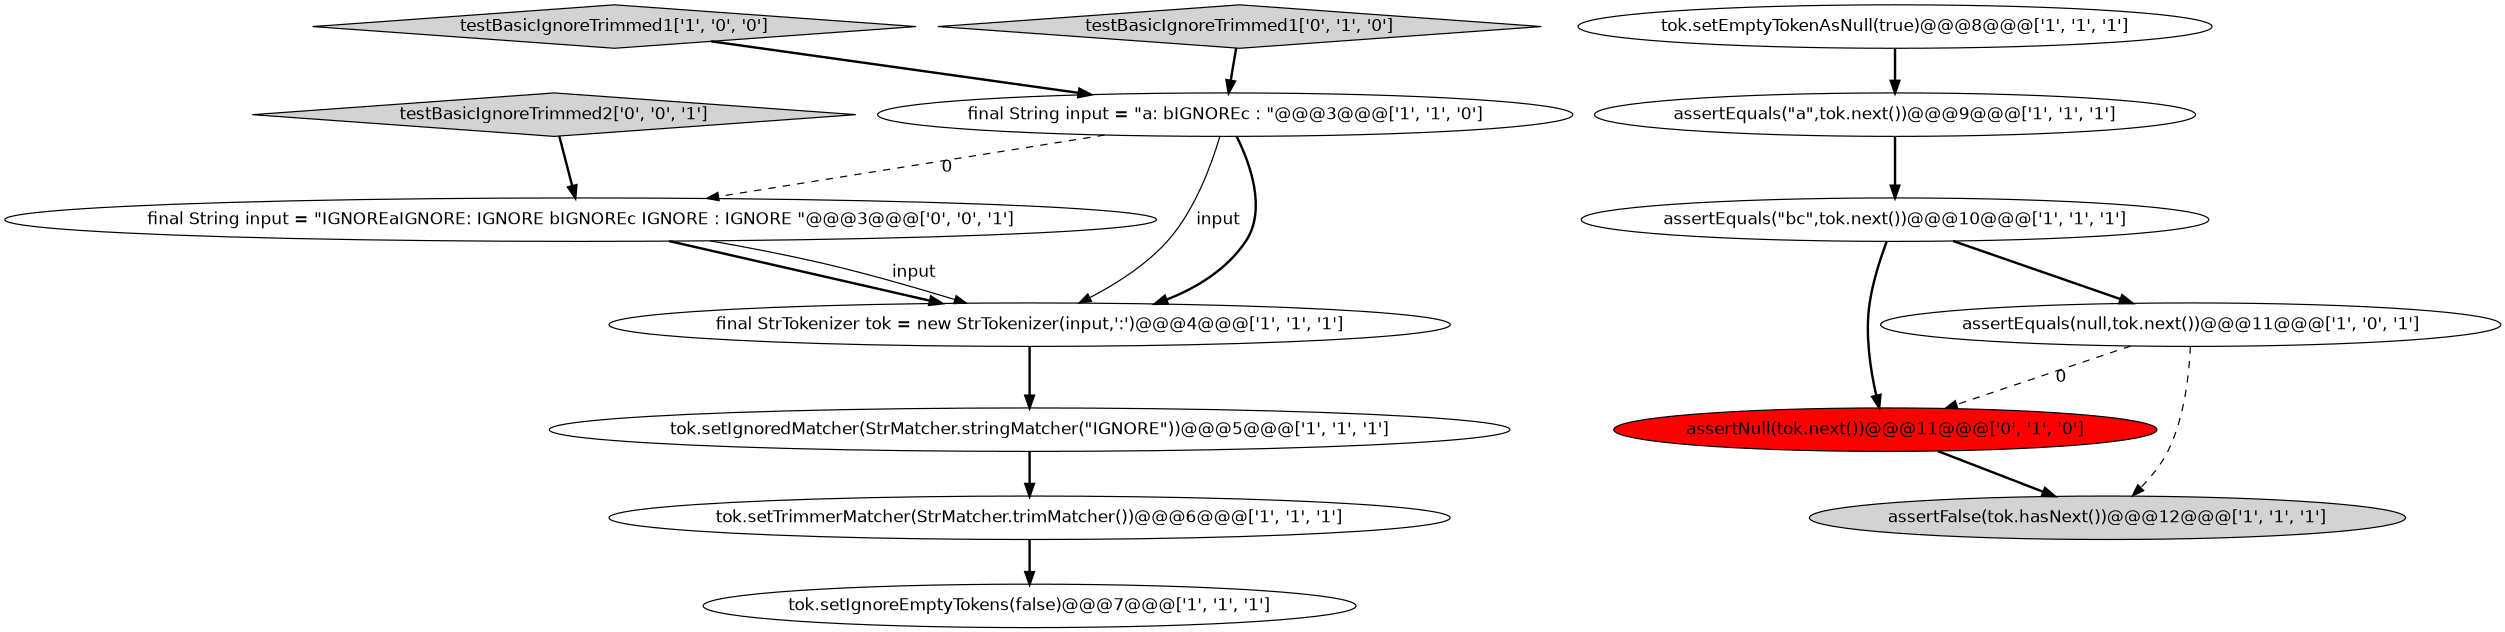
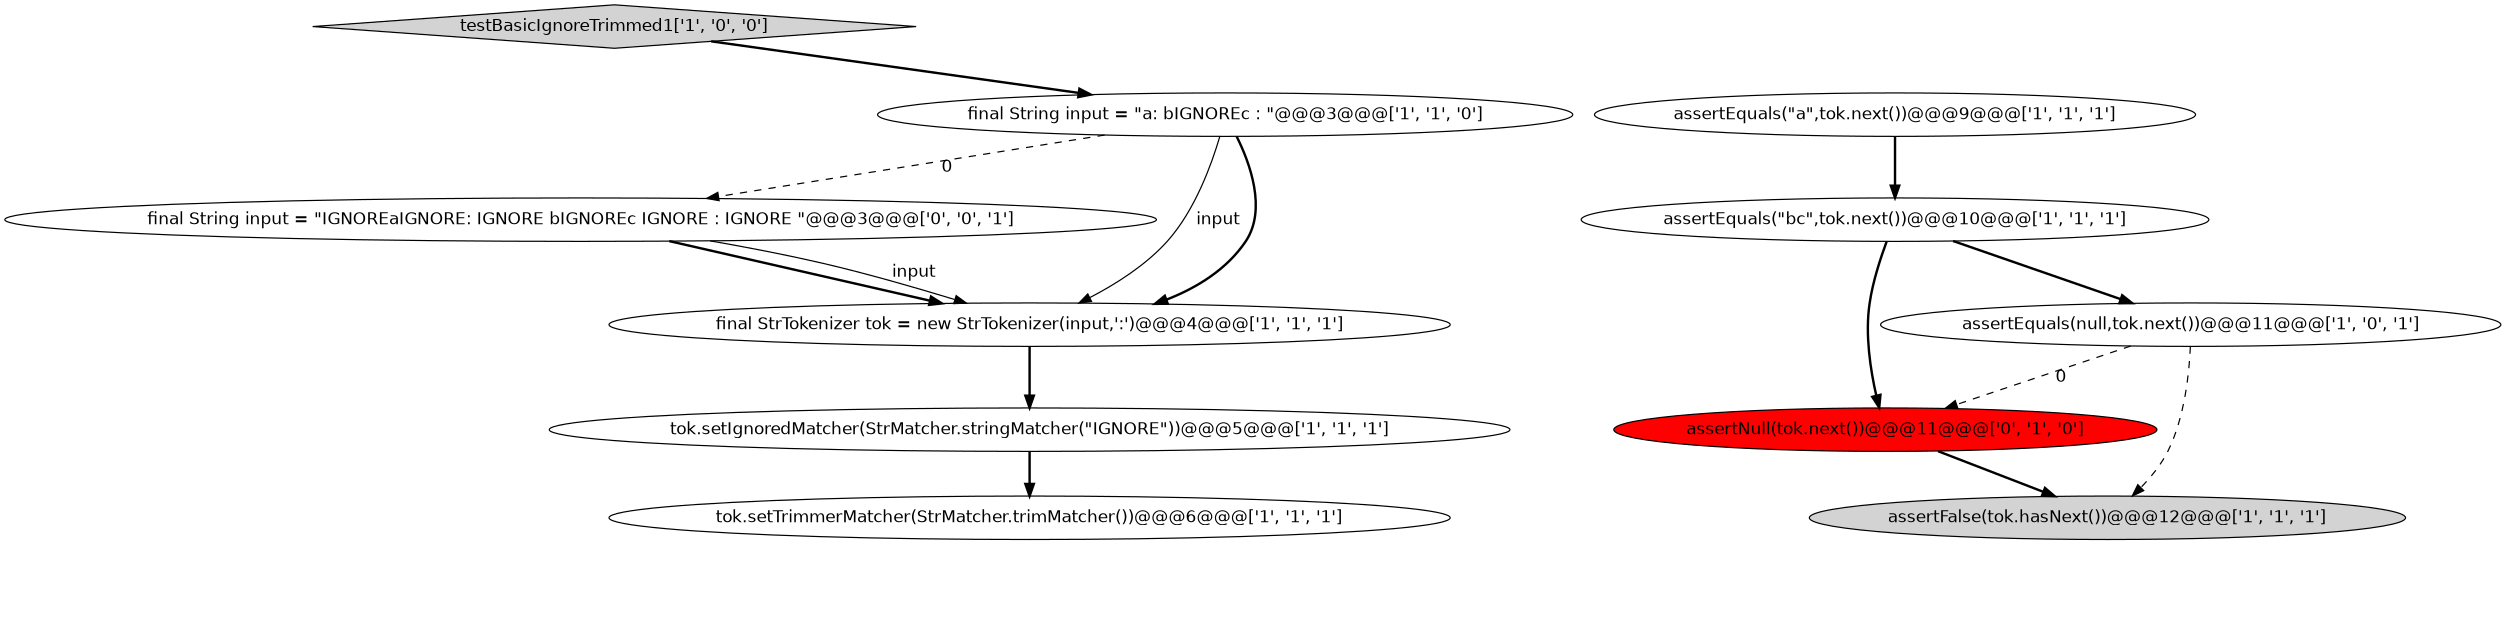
(1240, 27) -> none
(1895, 27) -> none
(554, 115) -> none
(1030, 606) -> none
